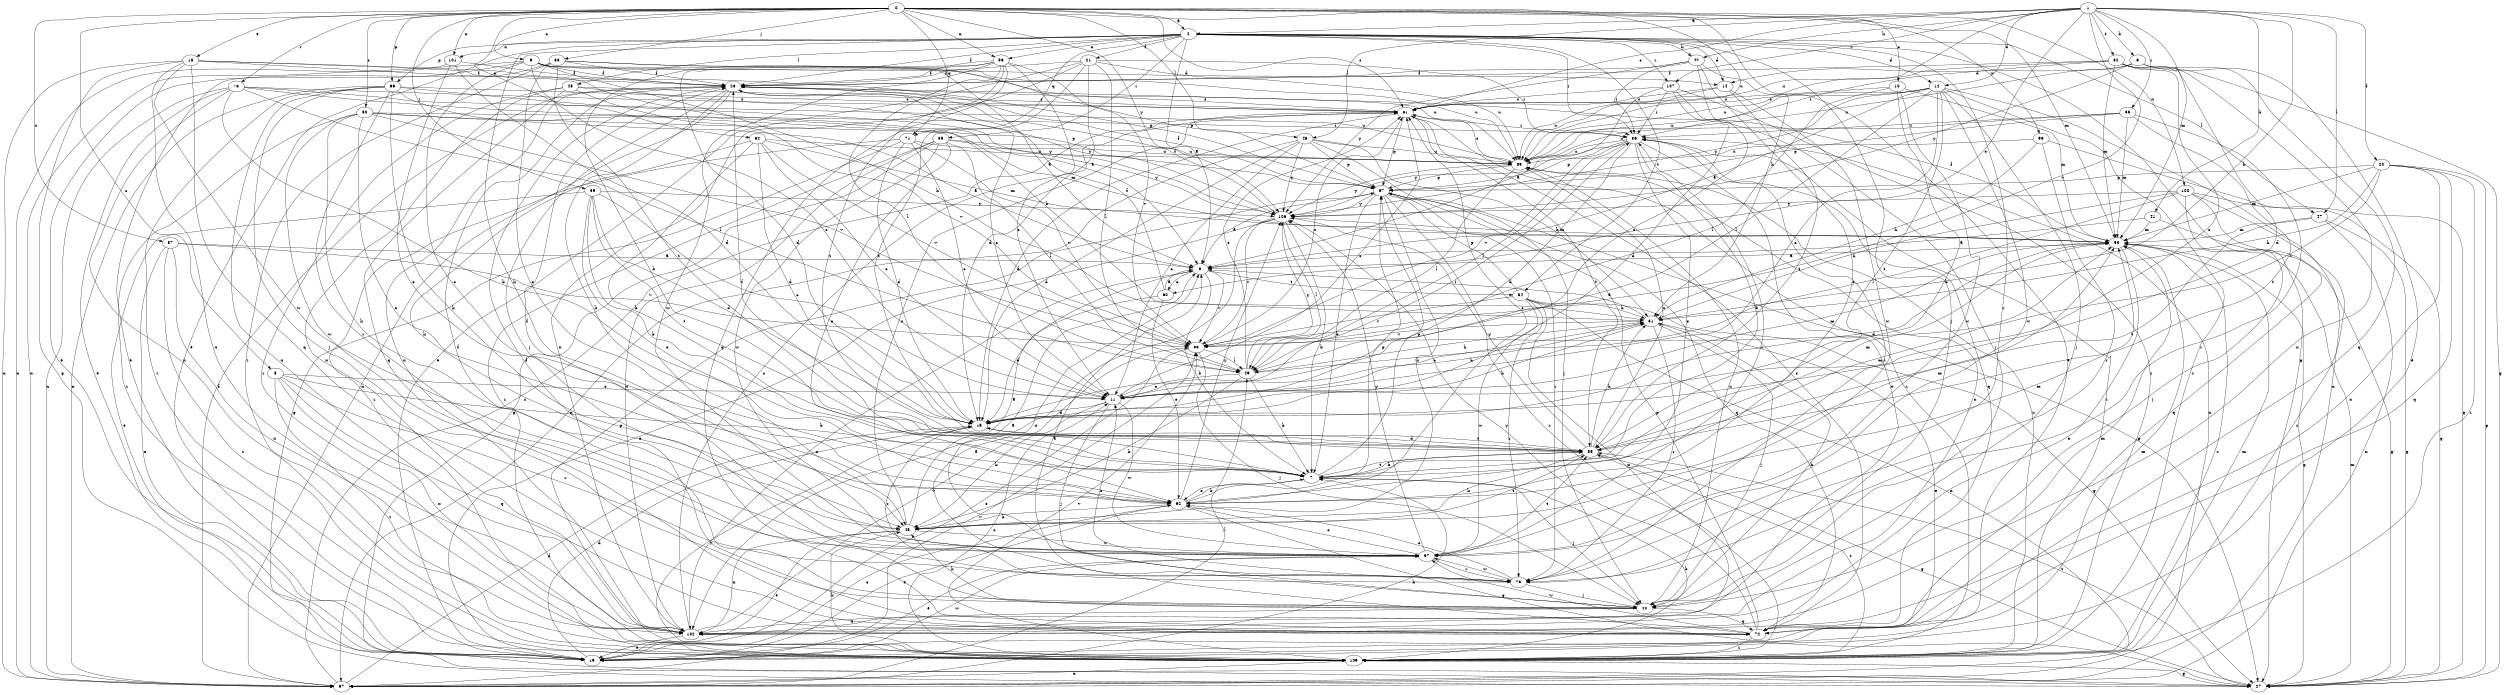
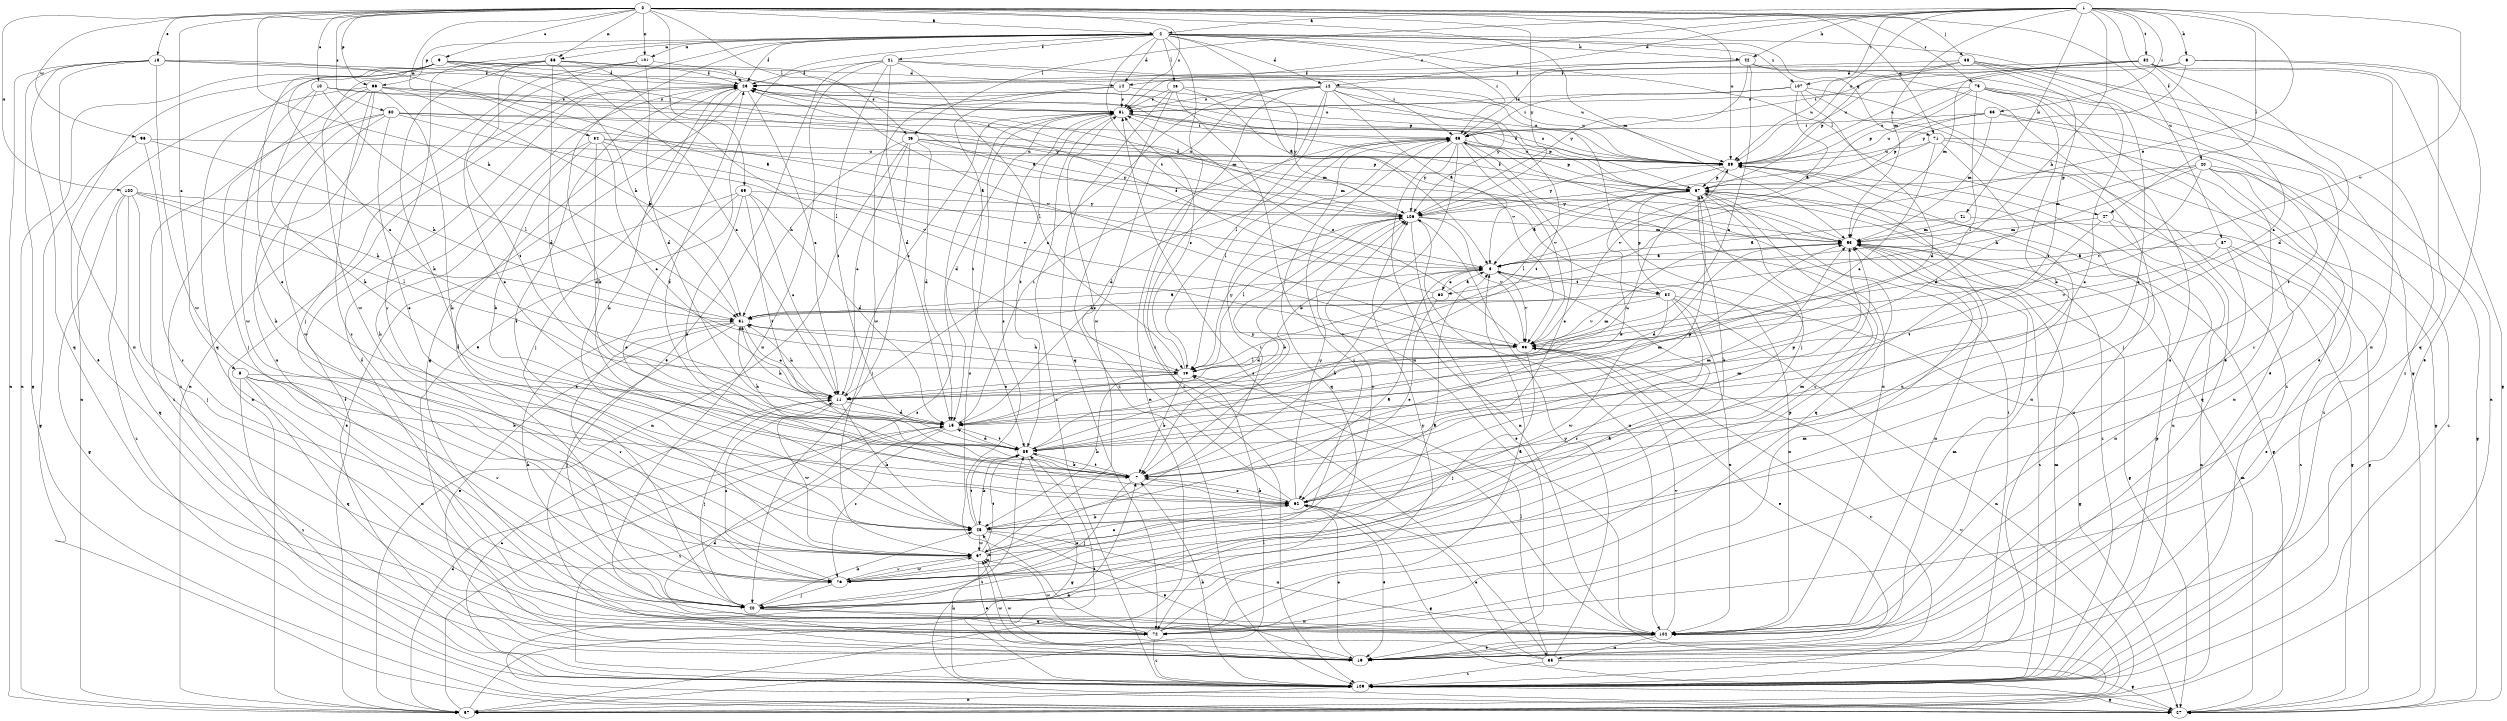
(644, 306) -> (1611, 647)
(405, 360) -> (430, 360)
